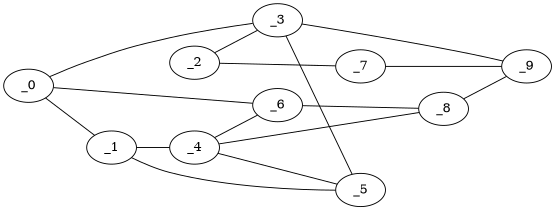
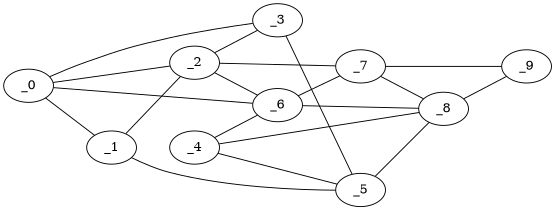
(403, 41) -> none
none -> (111, 74)
none -> (236, 84)
none -> (319, 86)
none -> (402, 88)
(153, 148) -> (153, 105)
none -> (402, 149)
